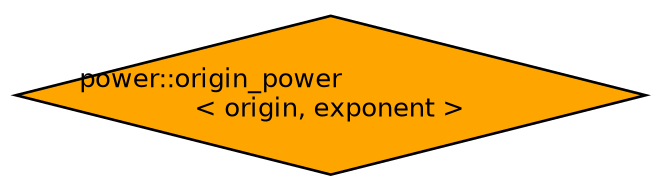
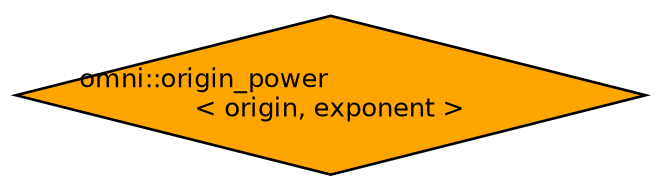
(331, 95) -> (331, 95)
